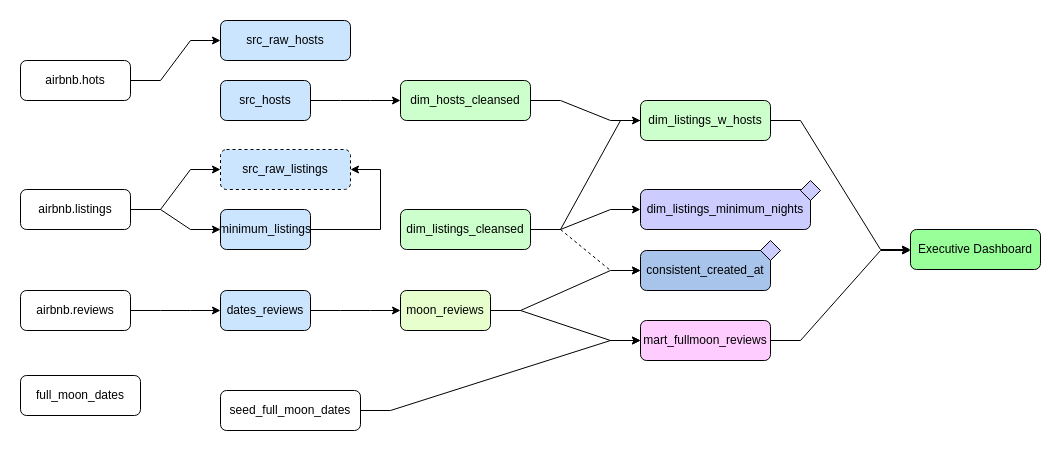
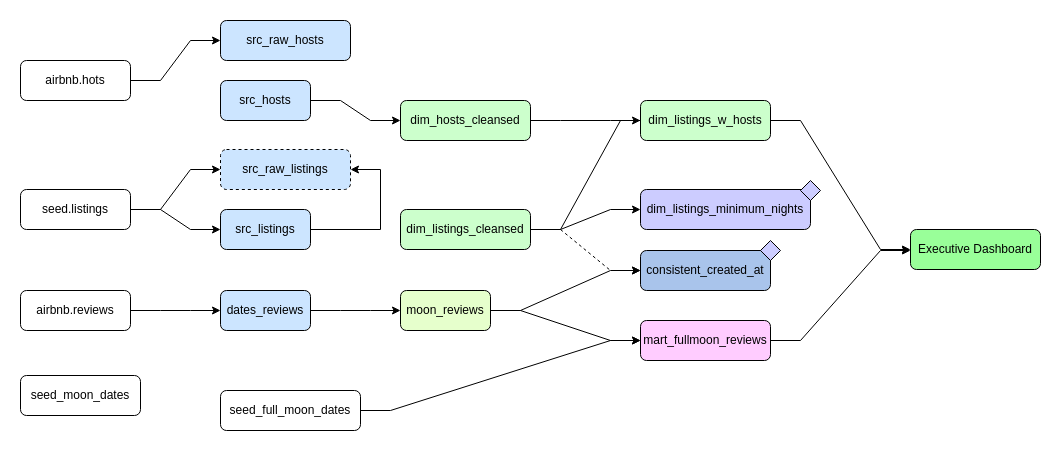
(466, 101) -> (466, 121)
(76, 210) -> (76, 210)
(266, 230) -> (266, 230)
(81, 396) -> (81, 396)
